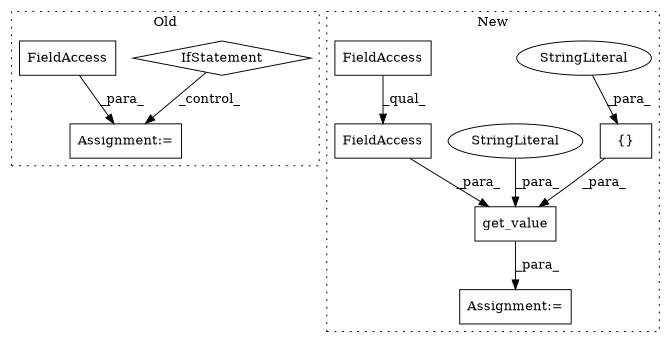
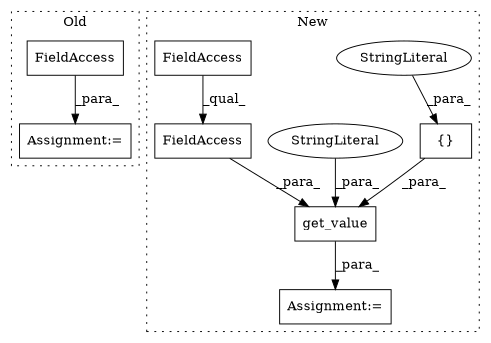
(222, 58) -> none
